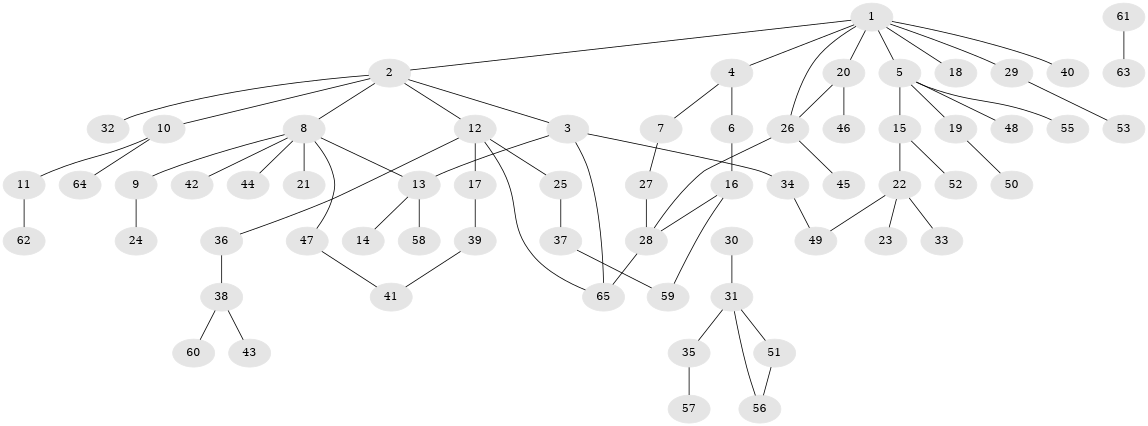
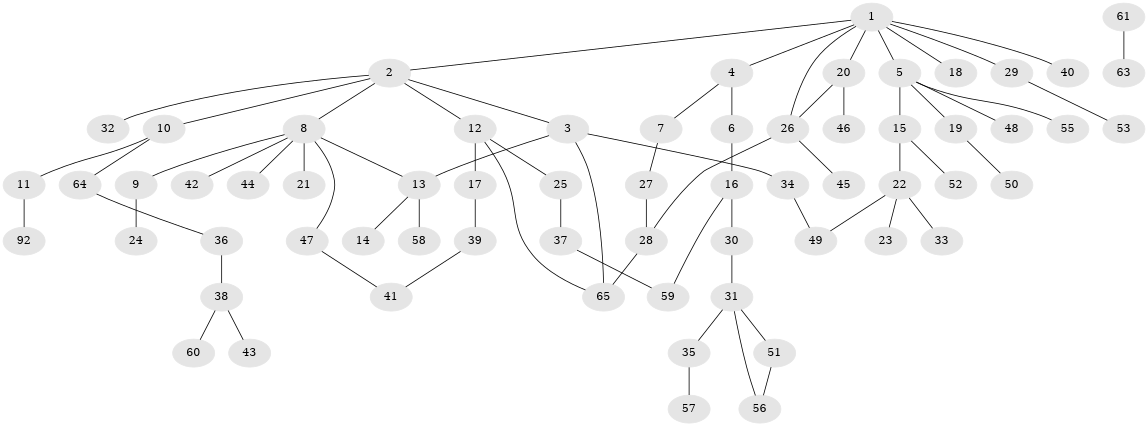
(351, 190) -> (149, 215)
(689, 213) -> (732, 213)
(24, 241) -> (24, 241)
